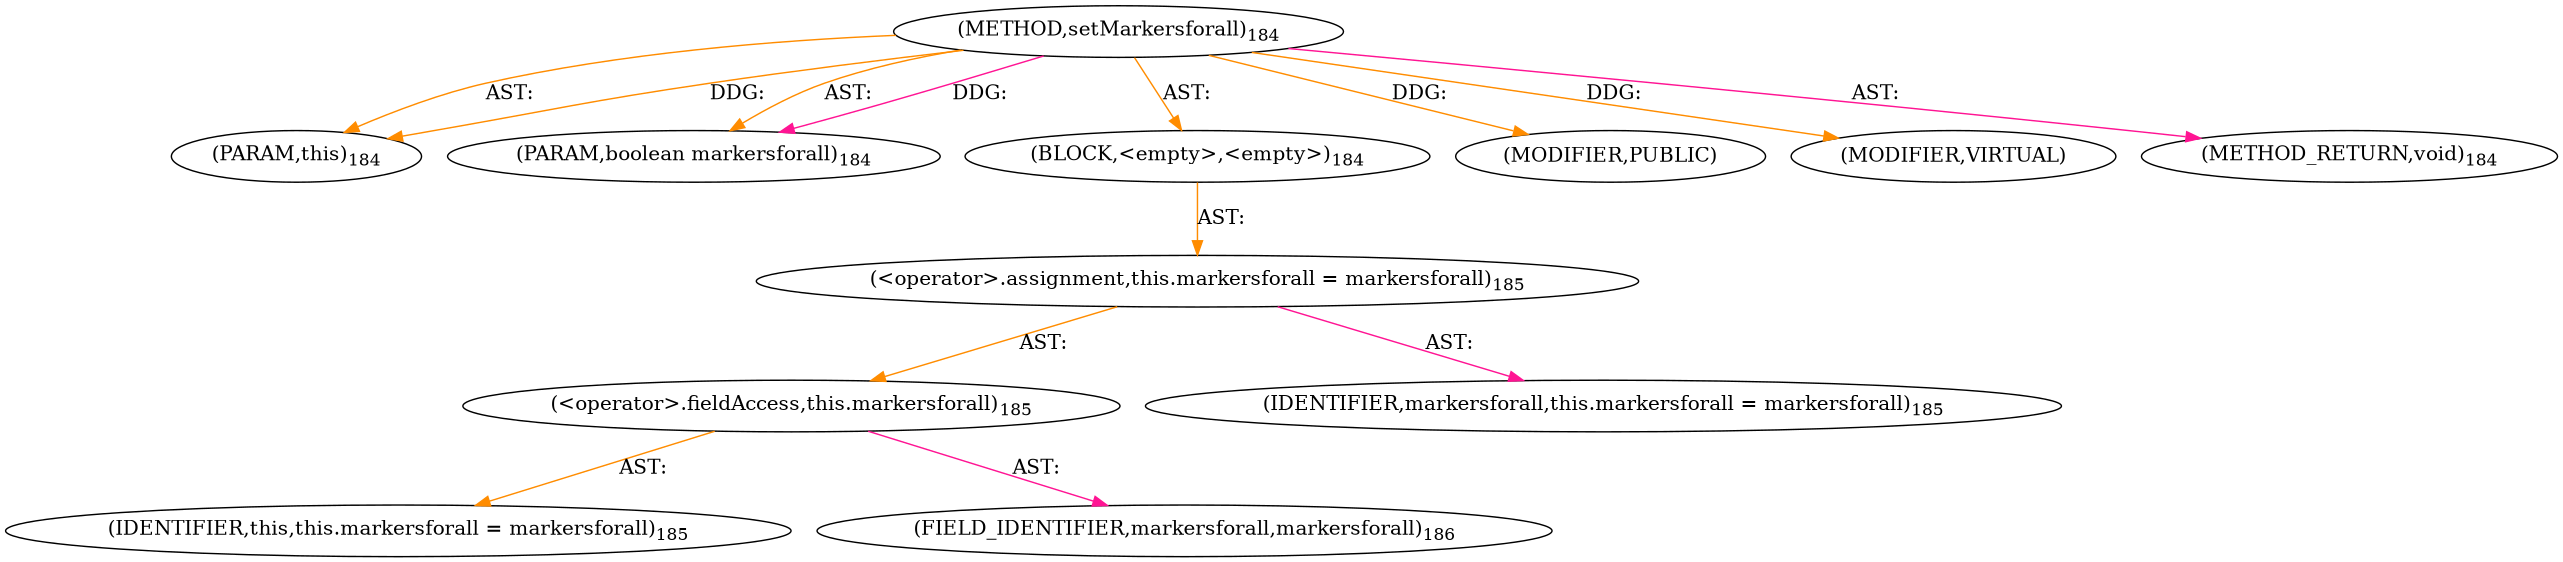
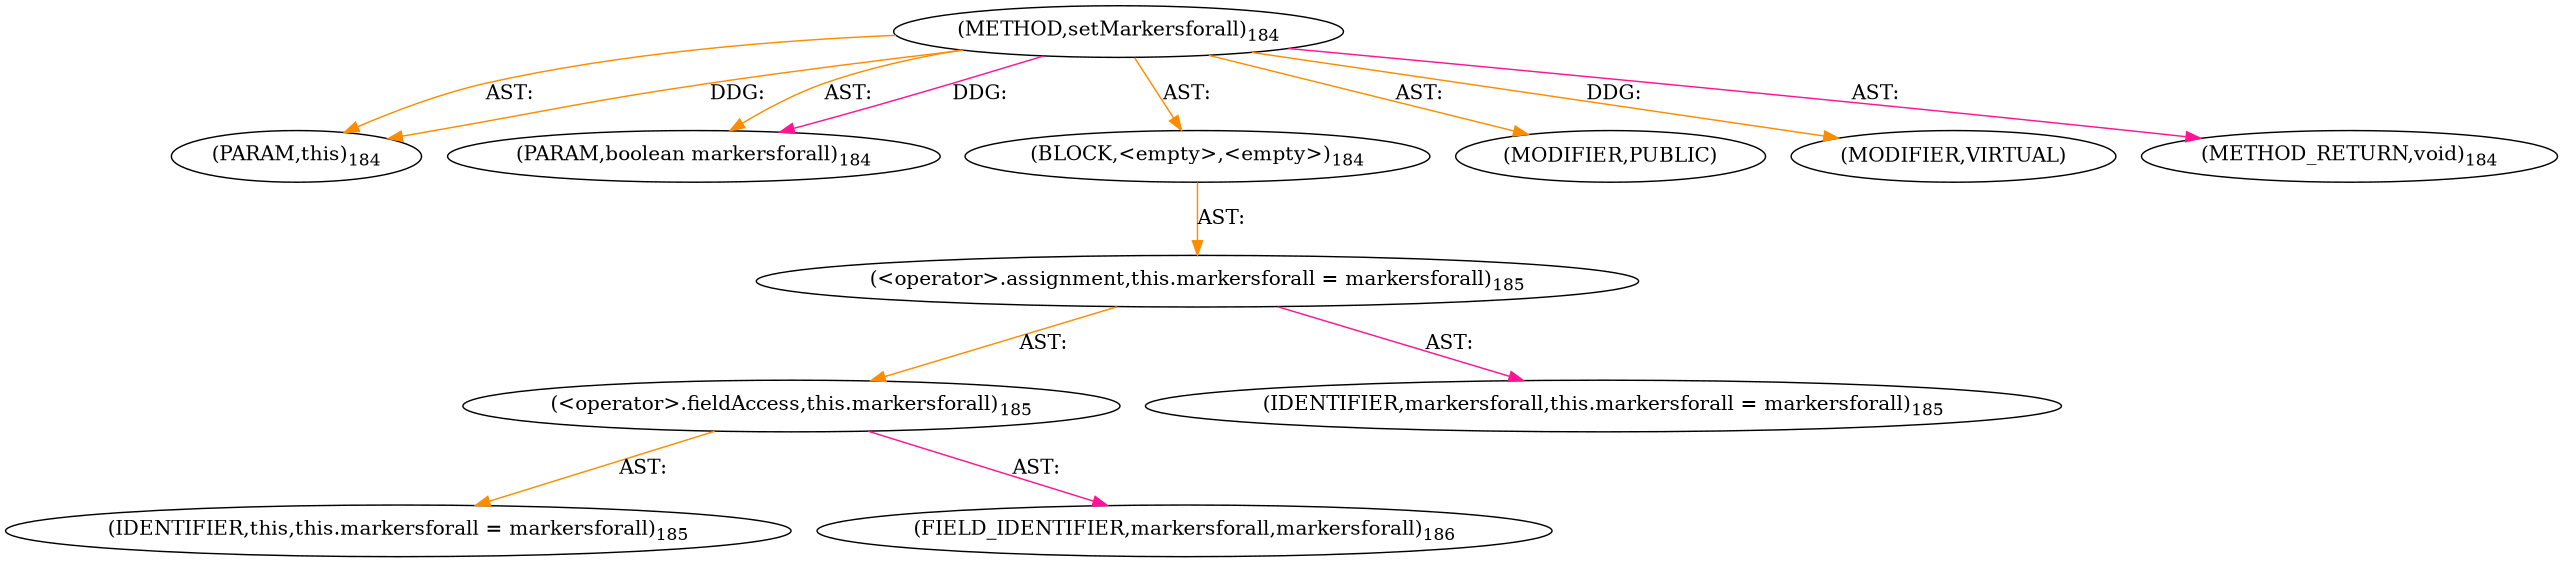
(1423, 94) -> (1423, 94)
